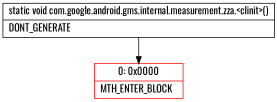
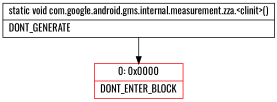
(137, 89) -> (139, 89)
